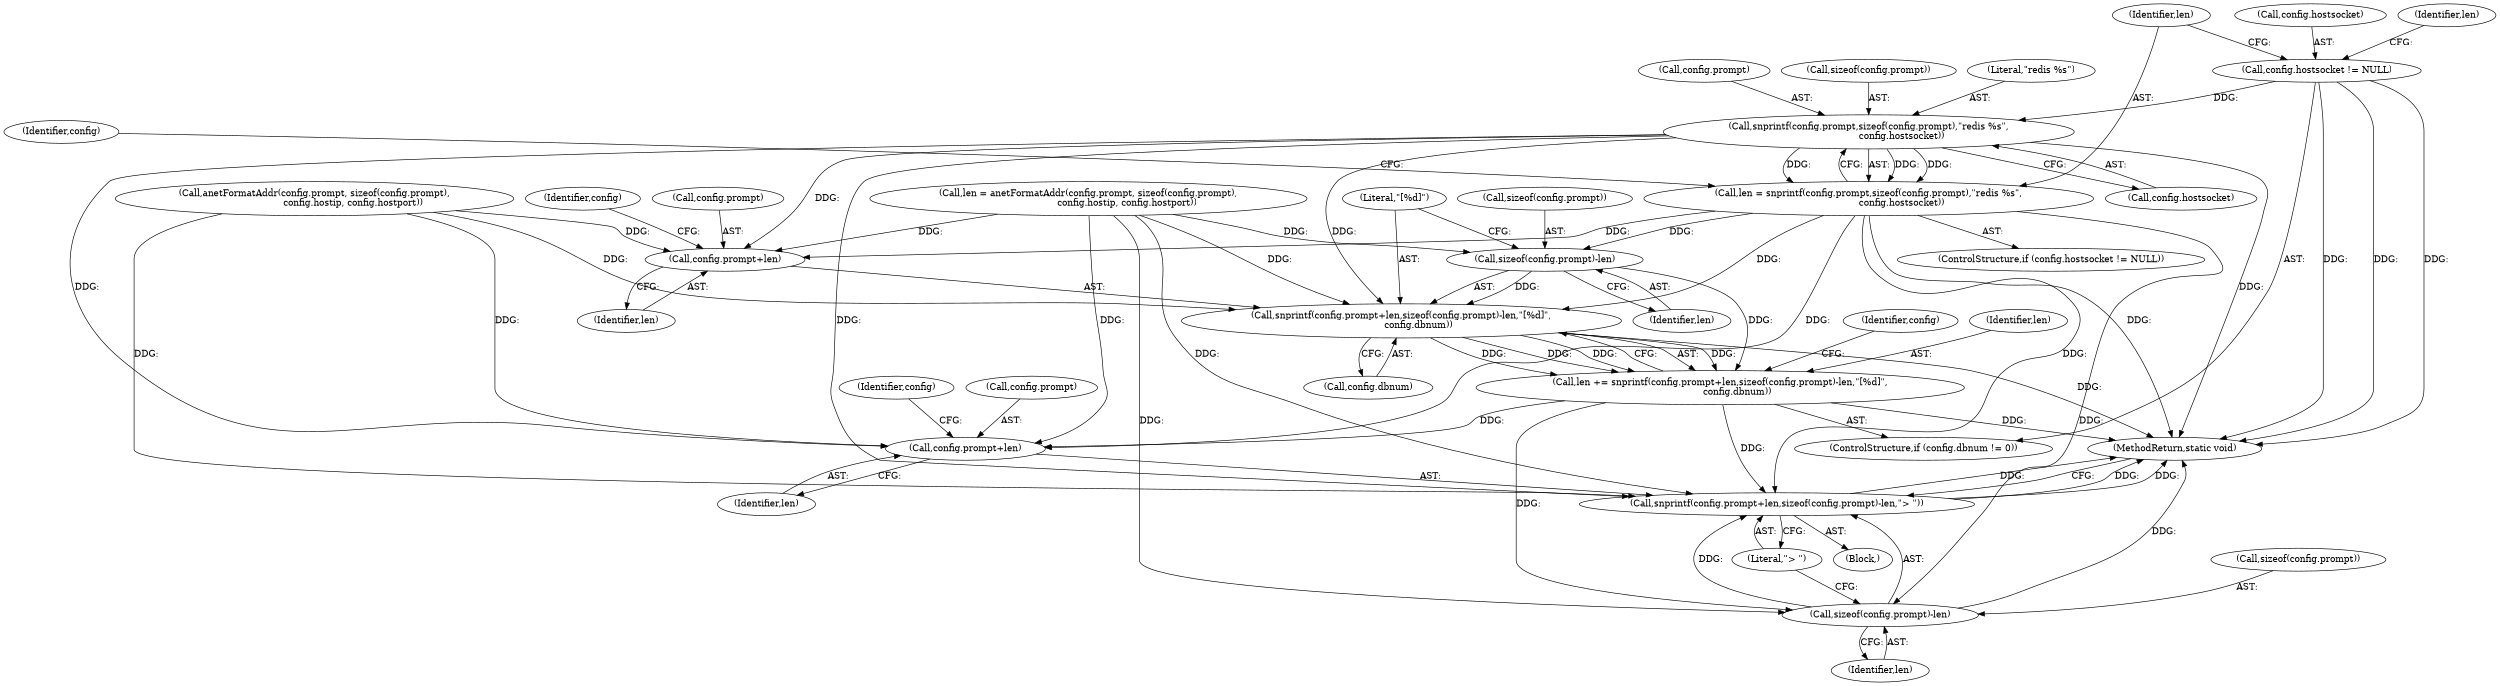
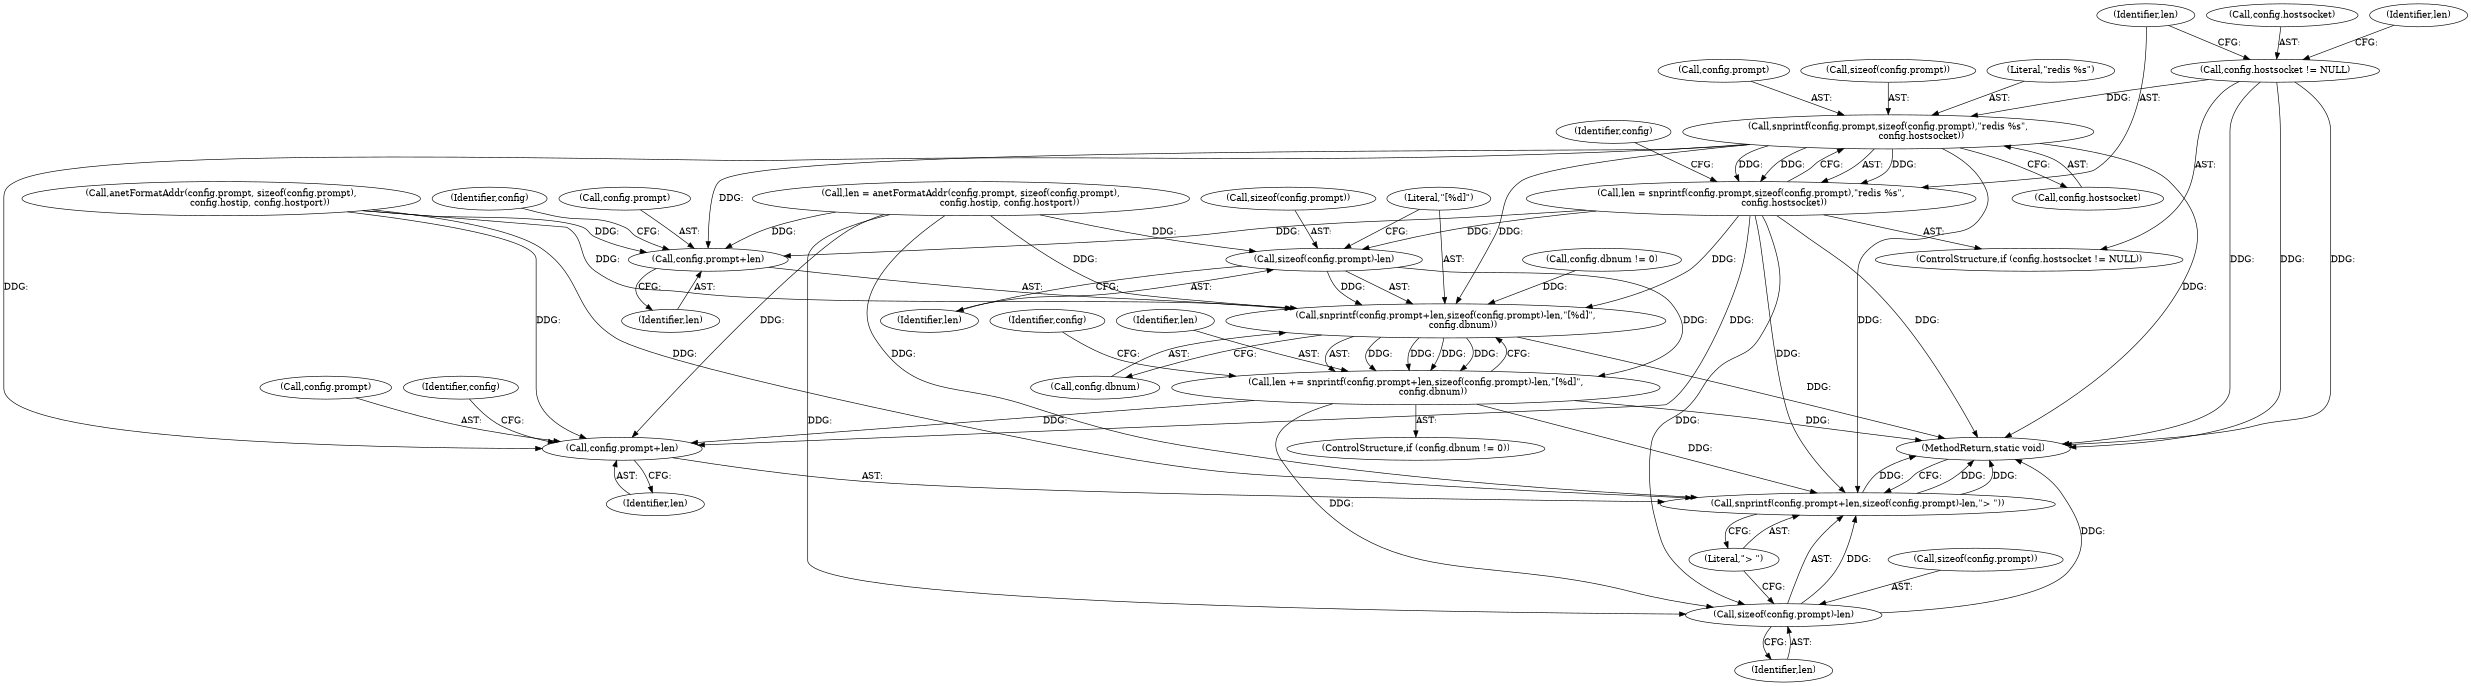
none -> (1602, 260)
(2244, 326) -> (2192, 179)
(1863, 560) -> none
